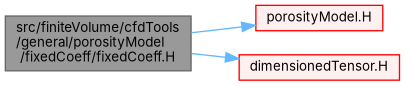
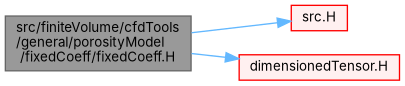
(319, 18) -> (319, 18)
